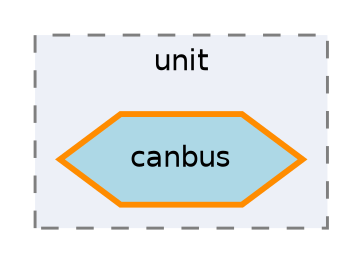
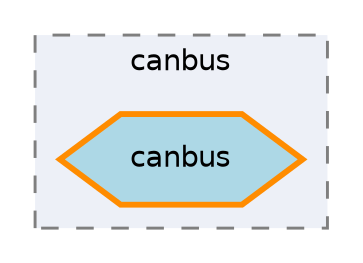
(181, 63) -> (181, 63)
